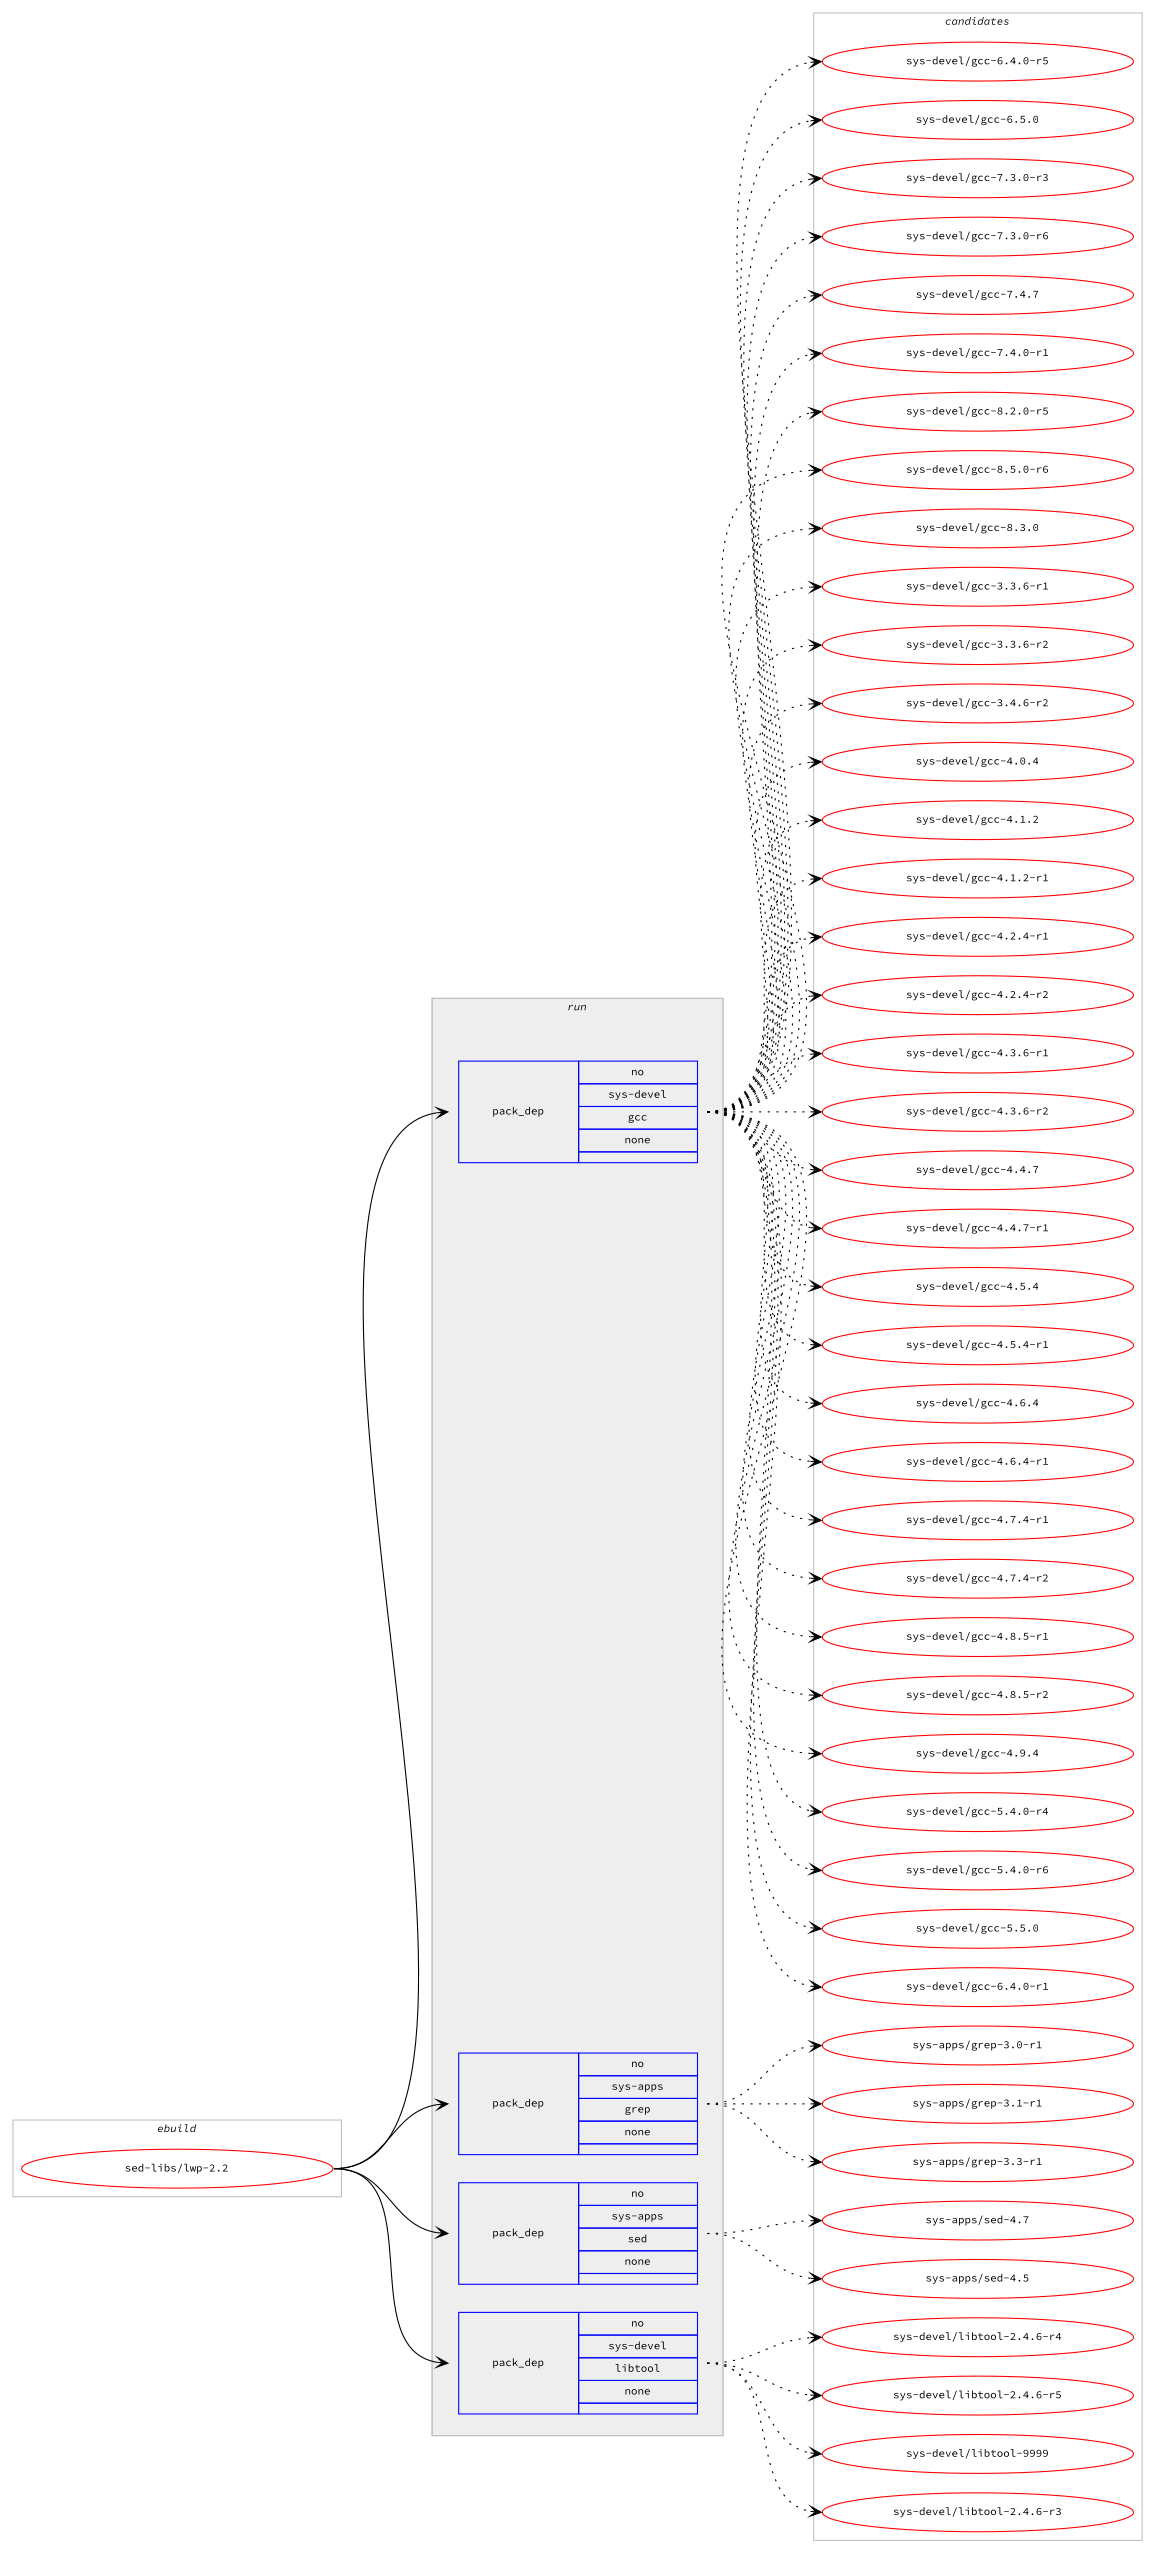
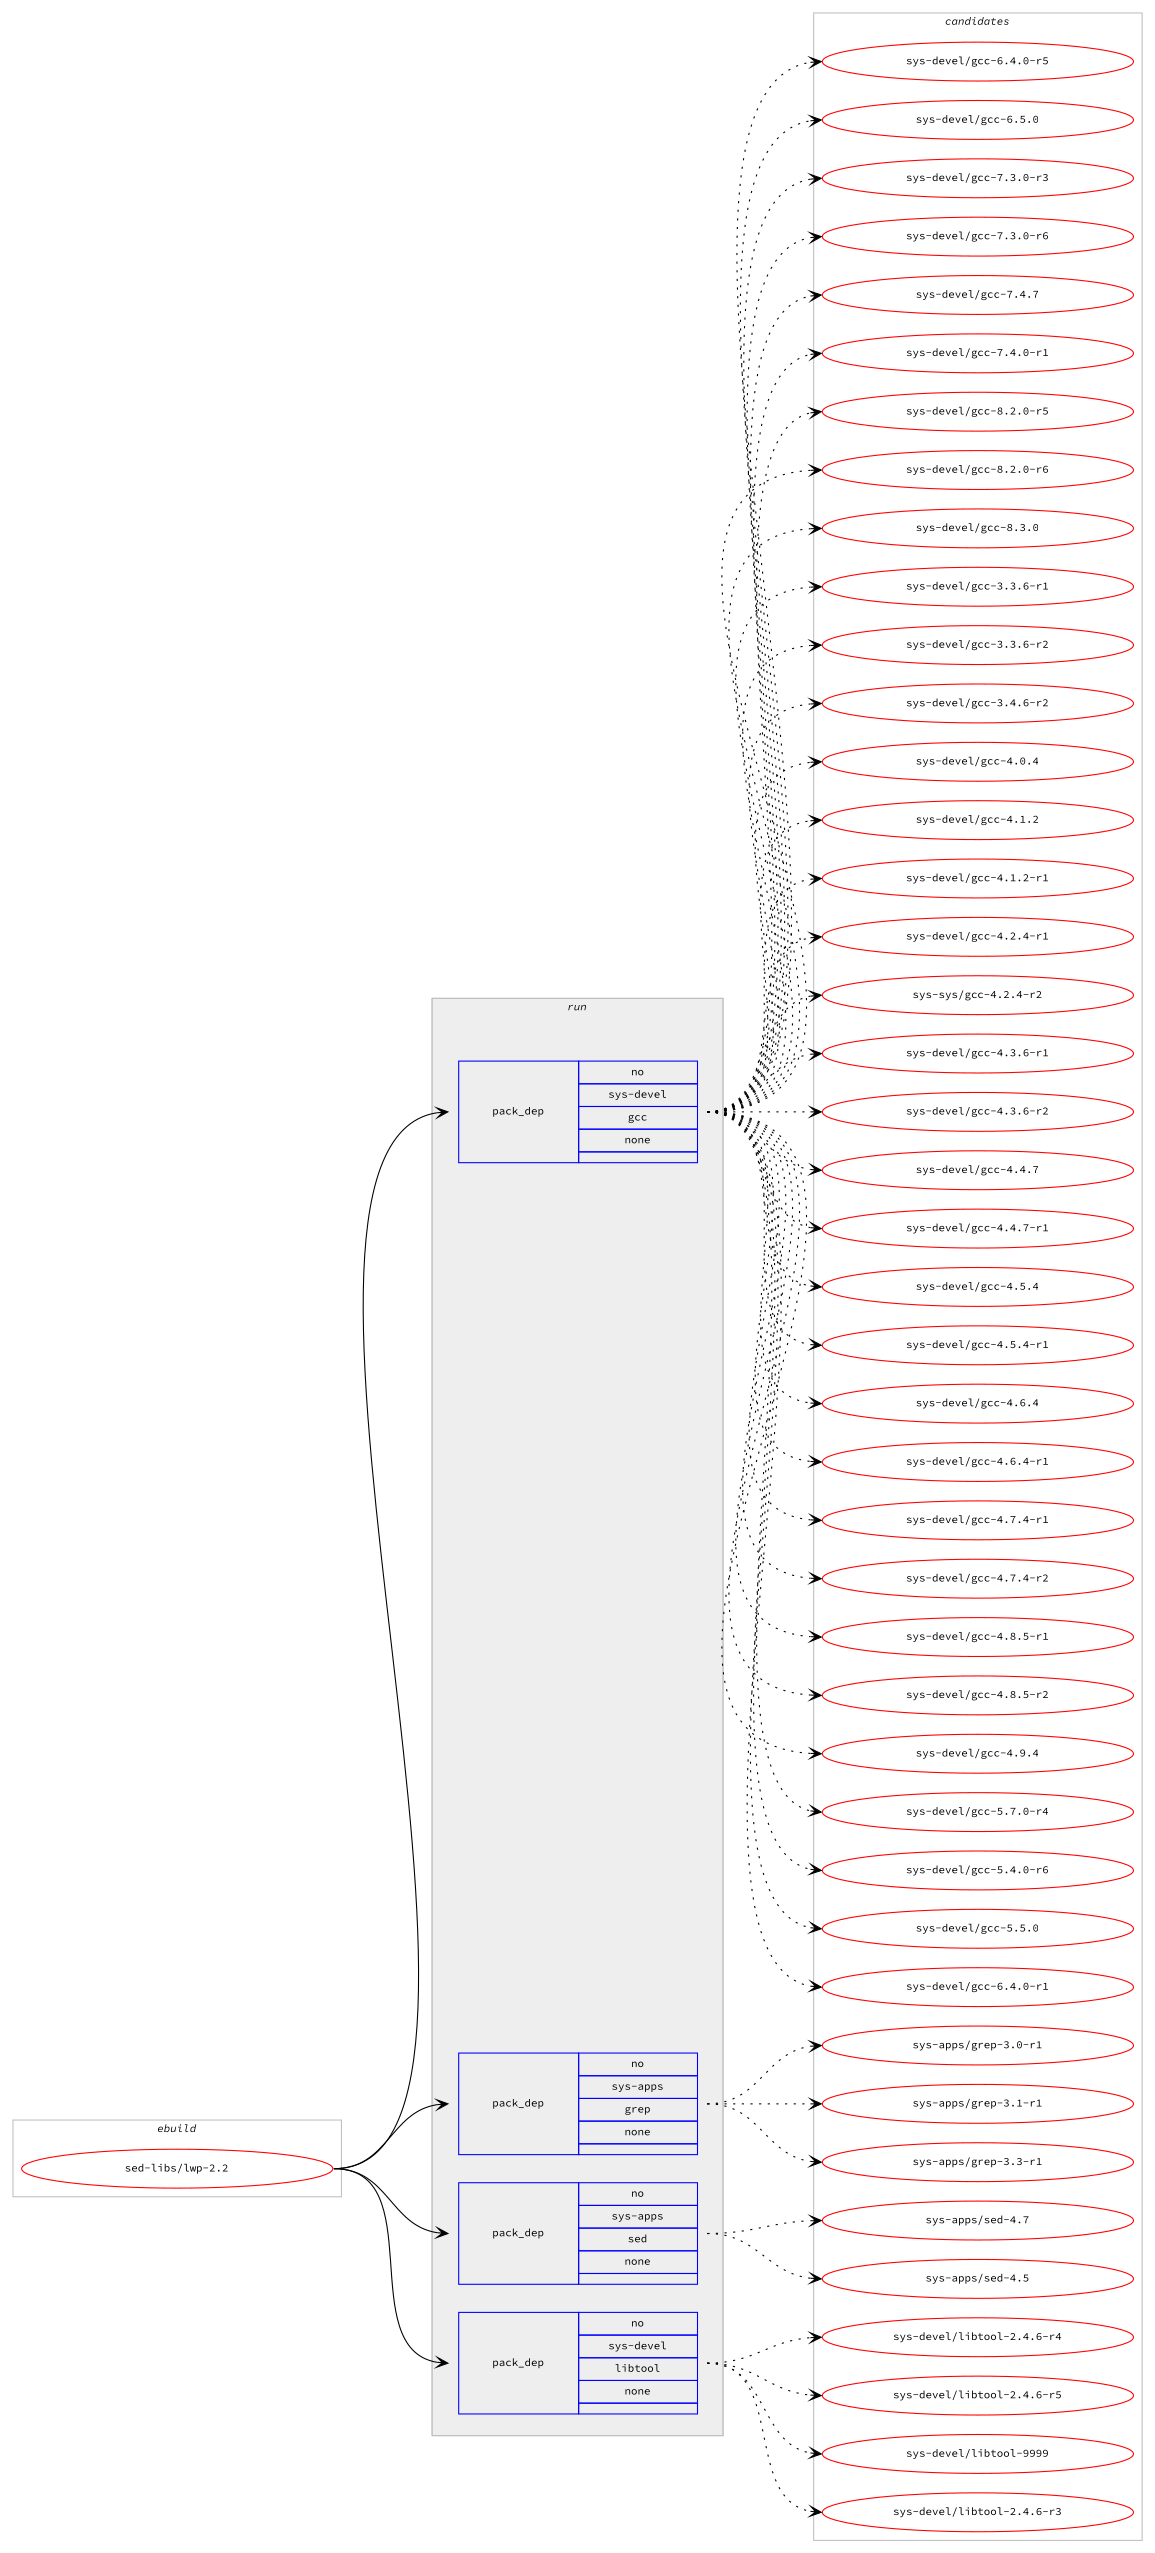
(978, 470) -> (978, 470)
(978, 995) -> (978, 995)
(978, 1812) -> (978, 1812)
